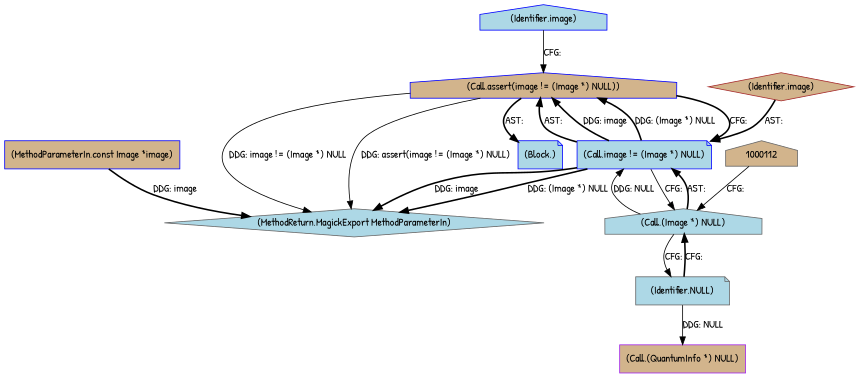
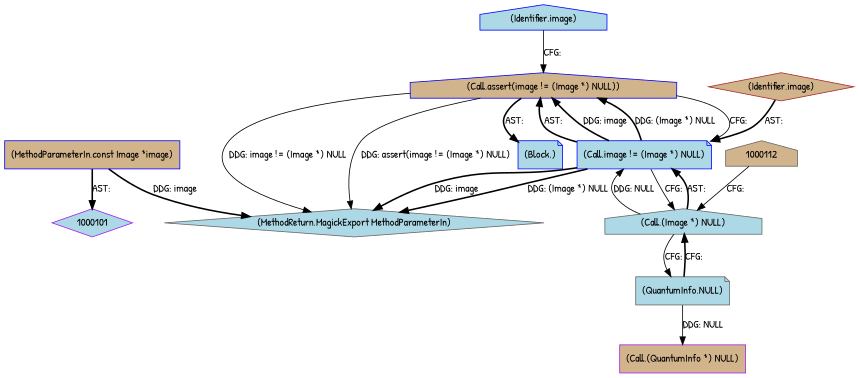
(716, 107) -> (716, 107)
none -> (92, 223)
(683, 291) -> (683, 291)
